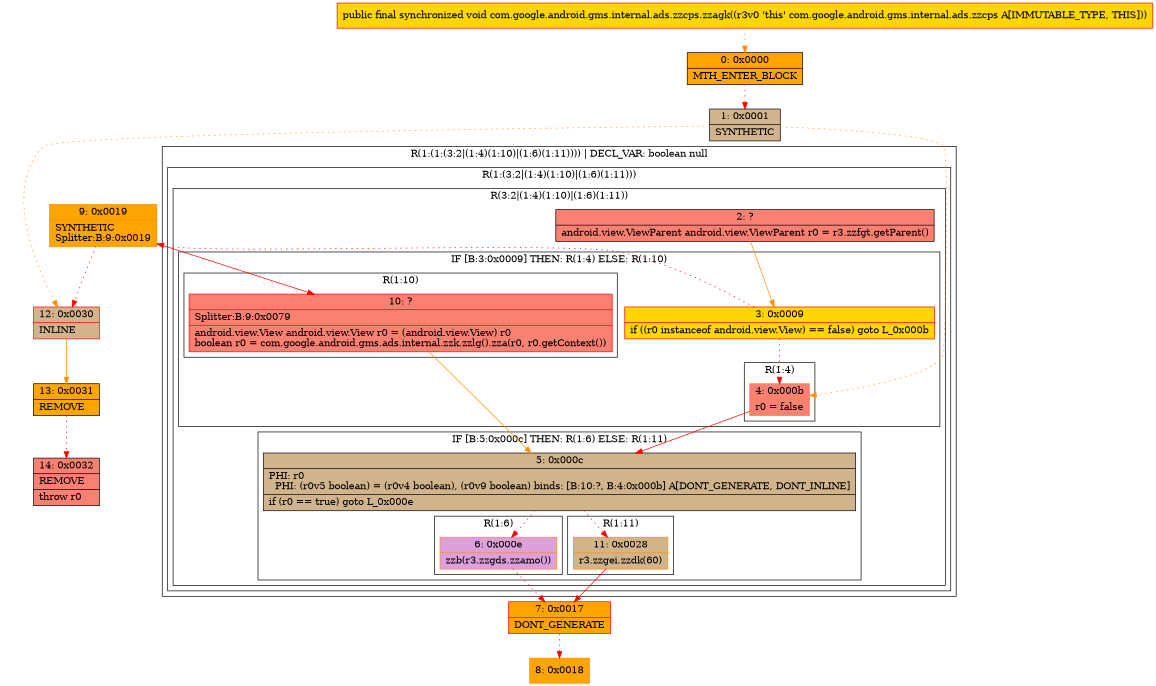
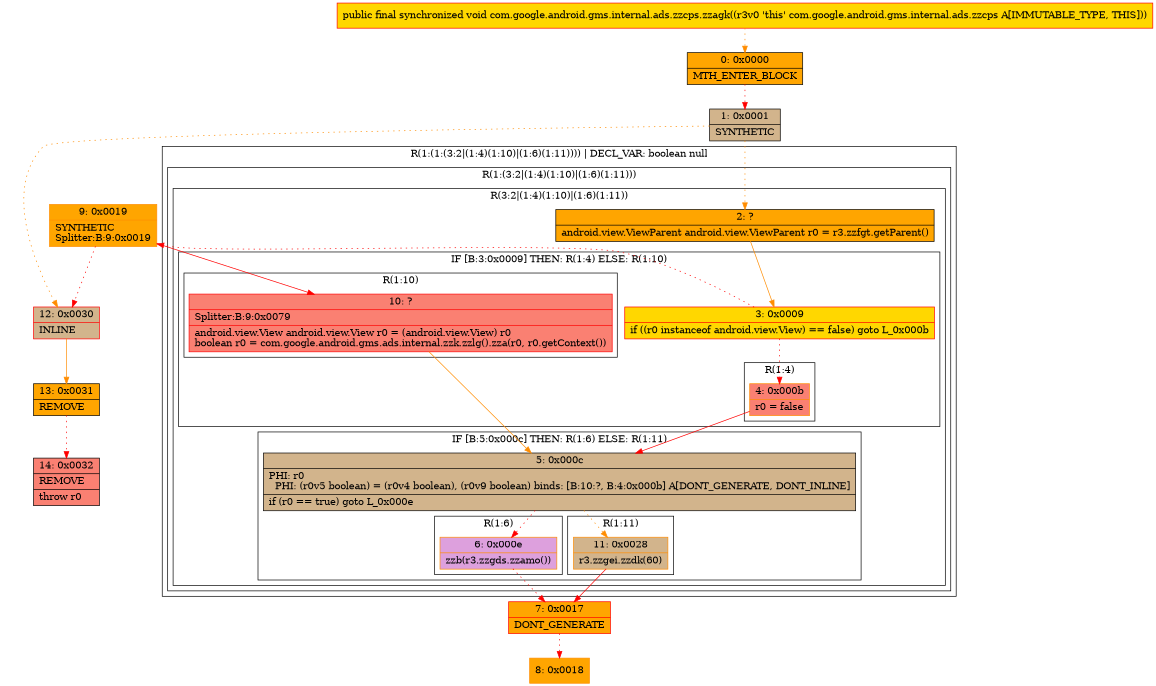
(946, 172) -> (745, 172)
(745, 225) -> (745, 225)
(593, 521) -> (593, 521)
